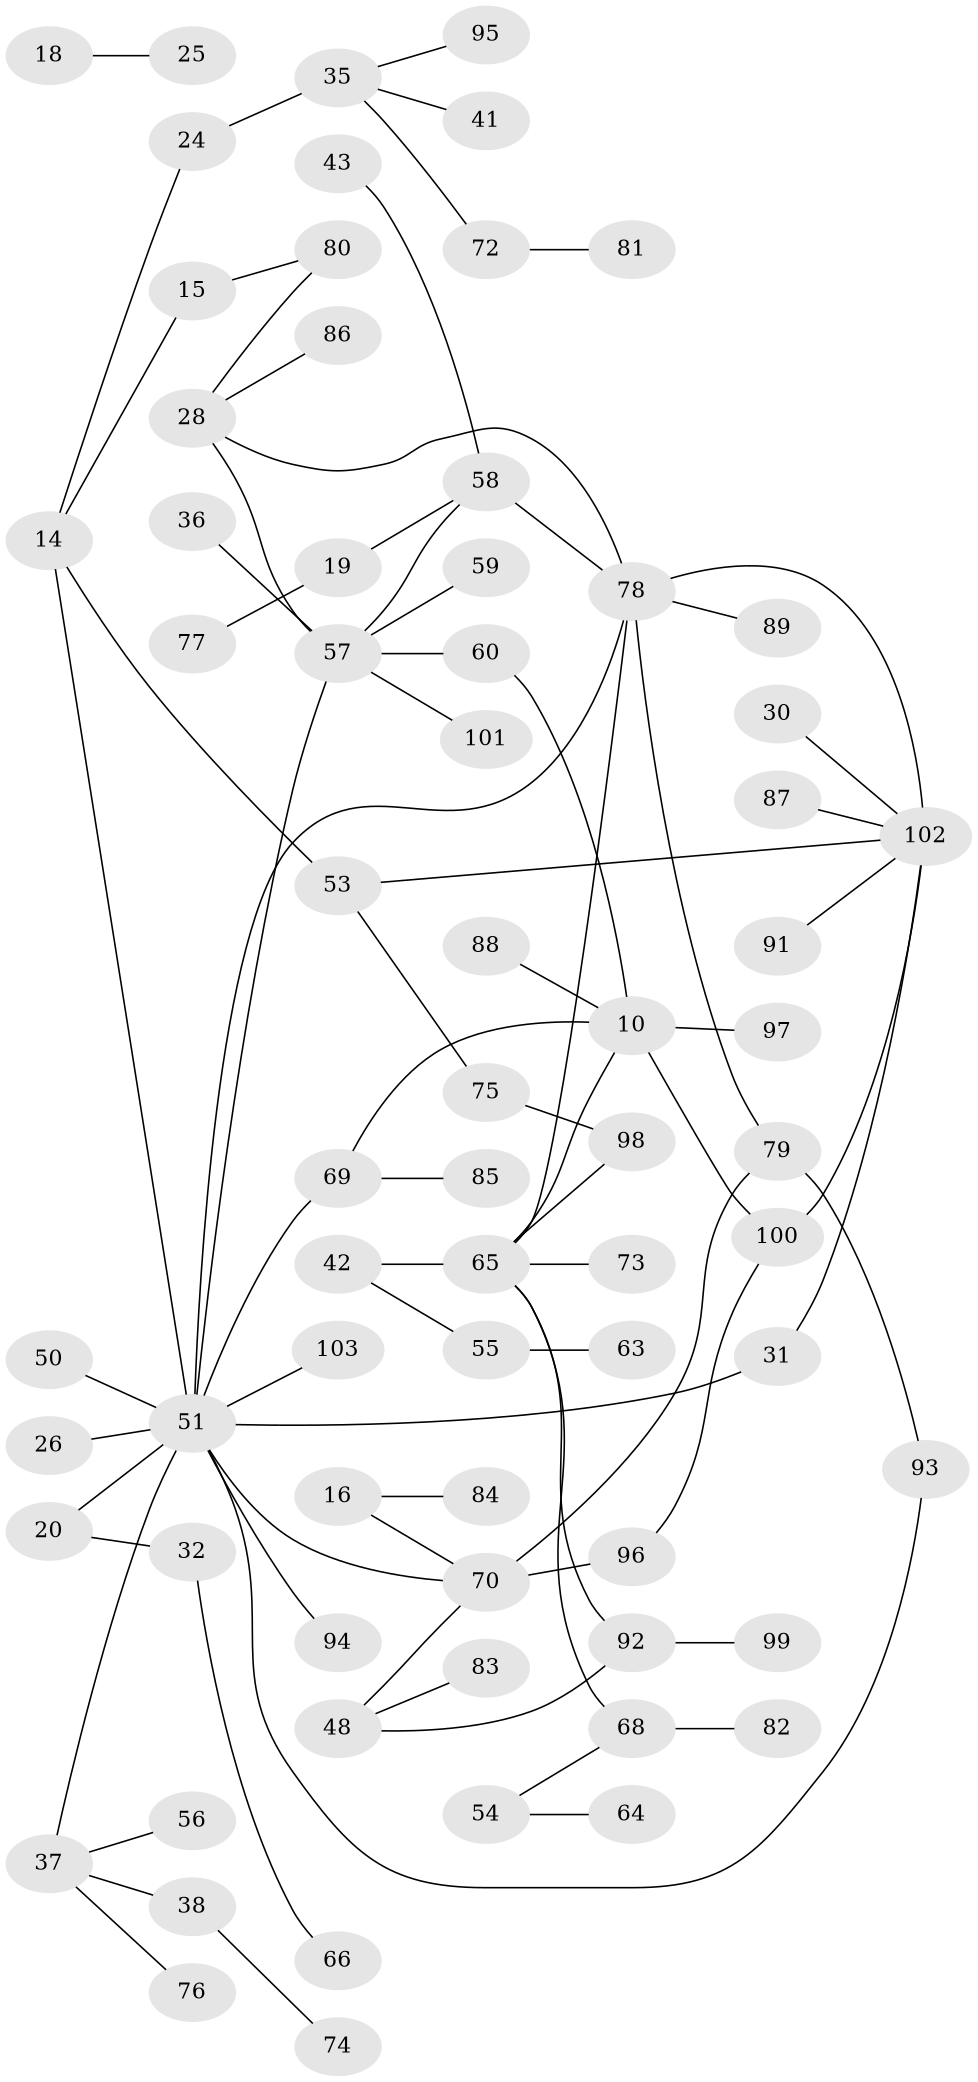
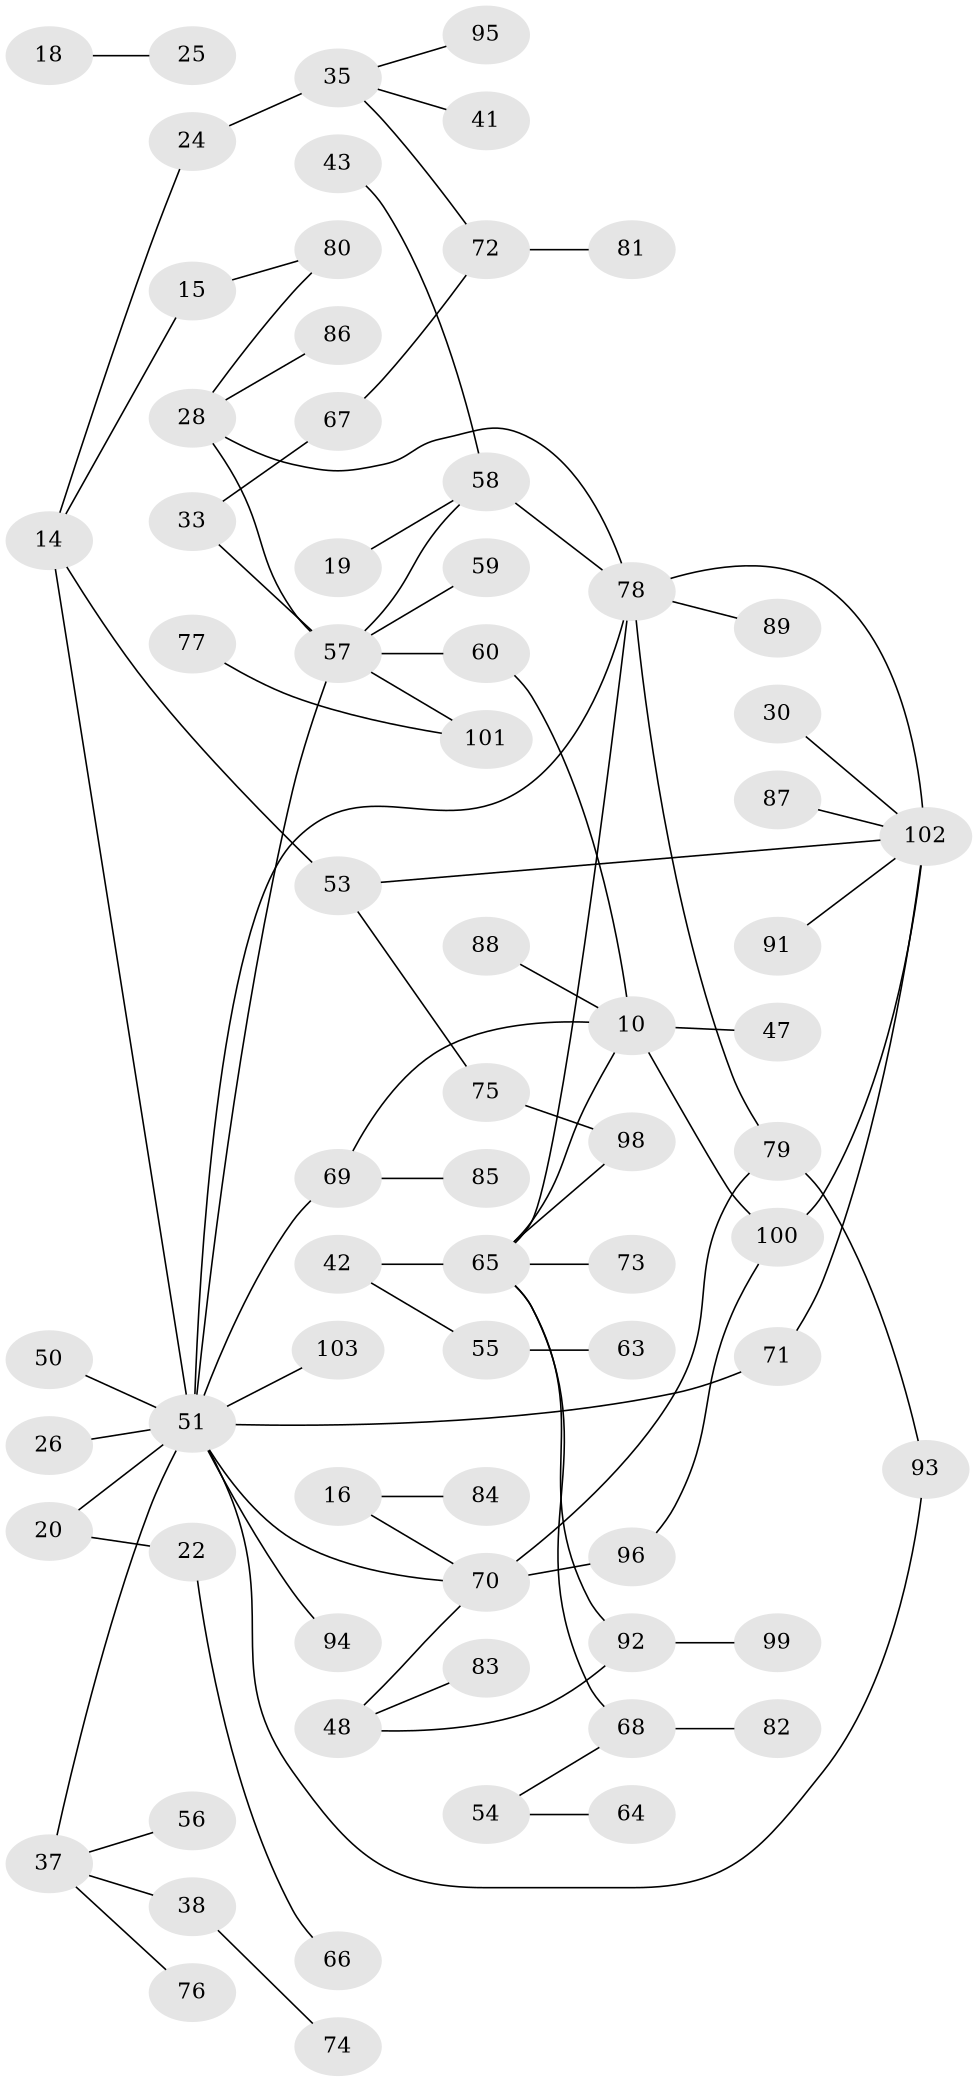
none -> (338, 421)
(192, 522) -> (192, 522)
(265, 606) -> (330, 709)
(778, 1032) -> (778, 1032)
(778, 1357) -> (778, 1357)
(192, 1552) -> (192, 1552)
